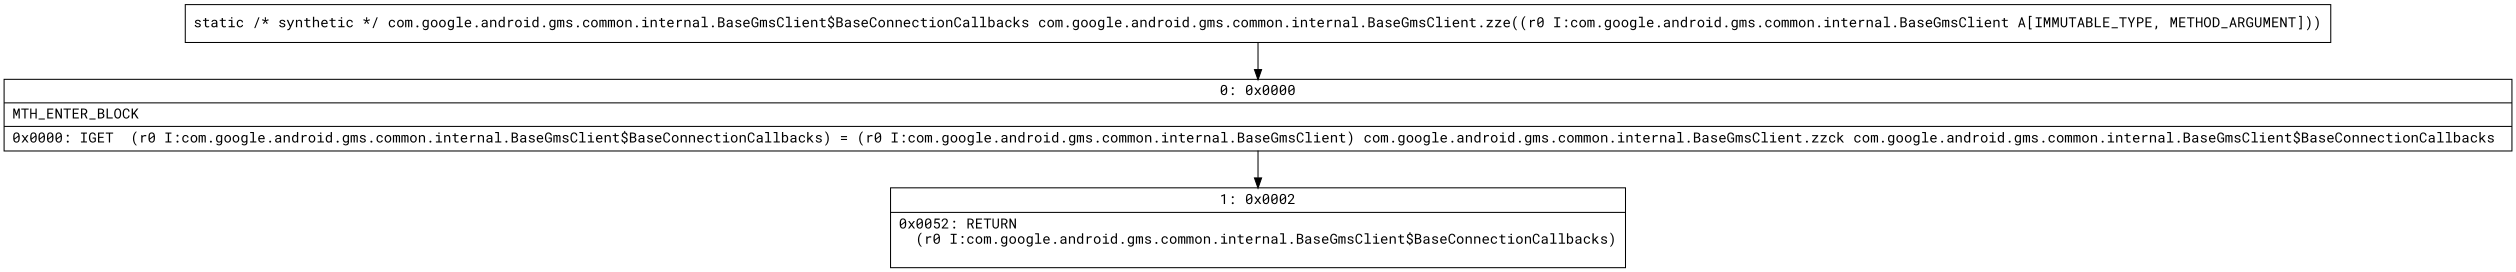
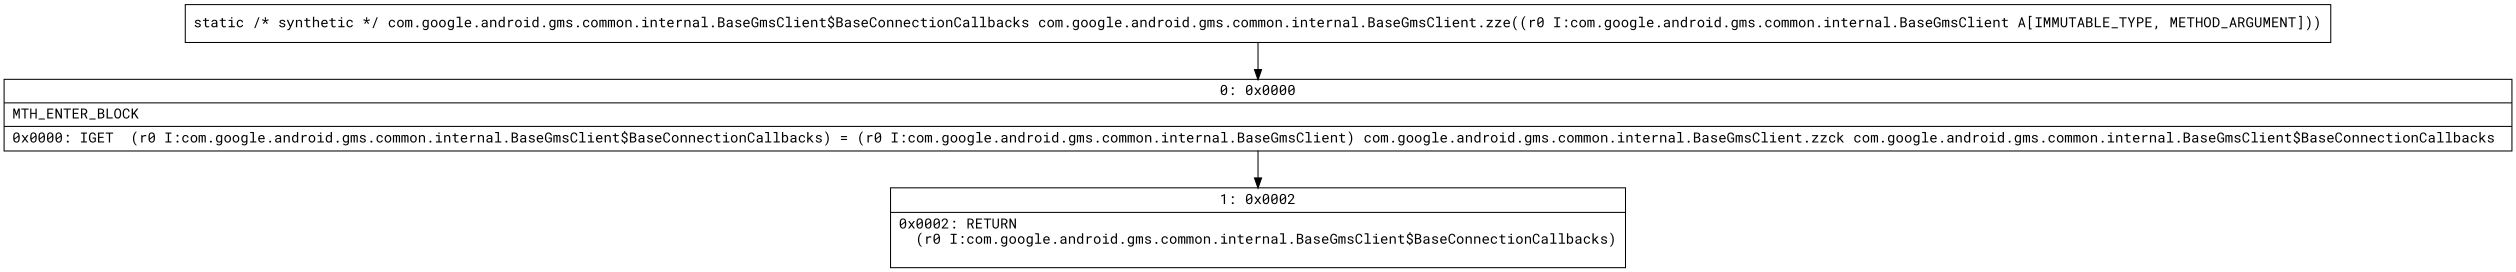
(967, 224) -> (967, 224)
